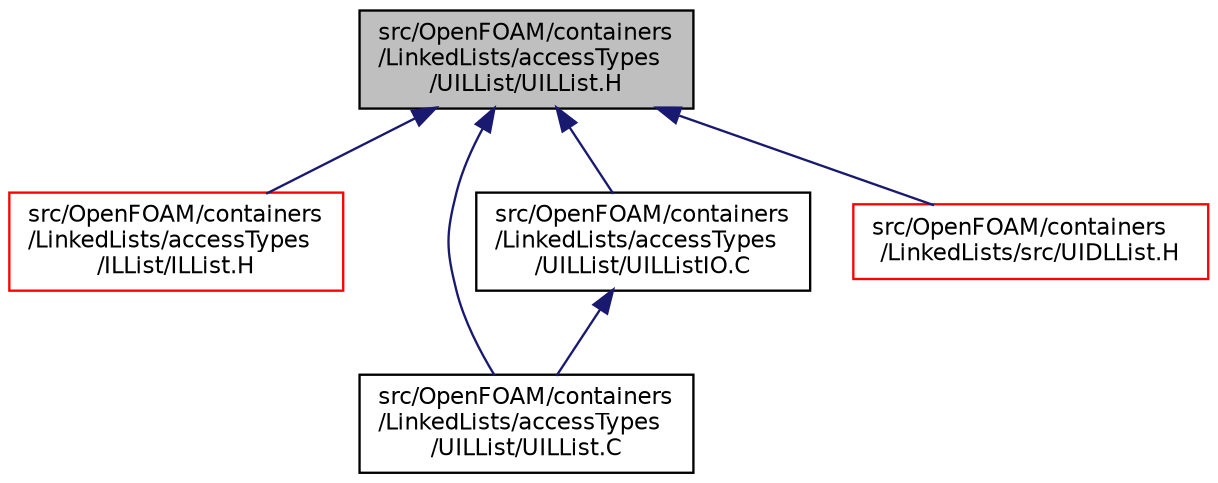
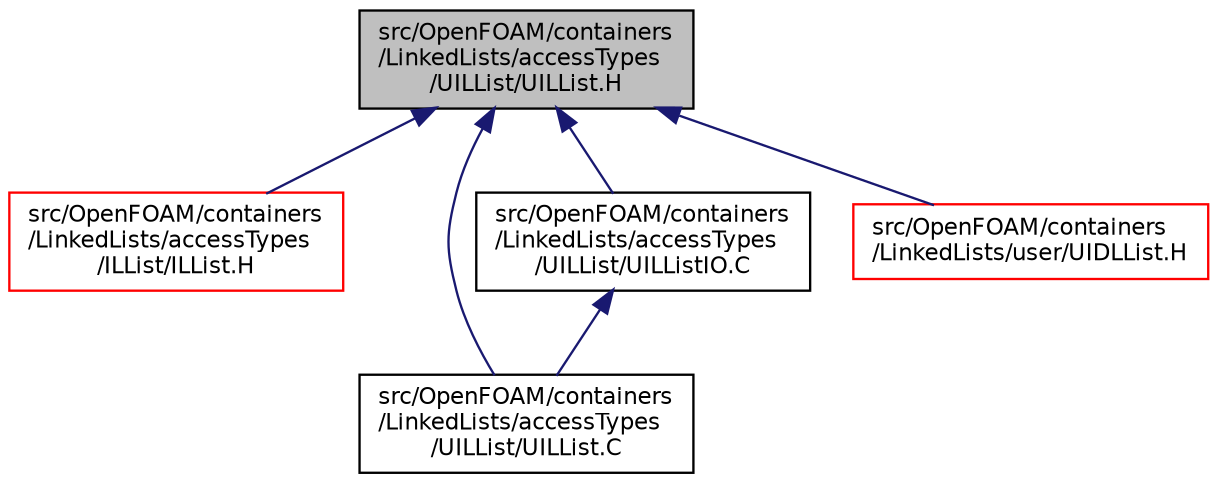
(1031, 242) -> (1031, 242)
